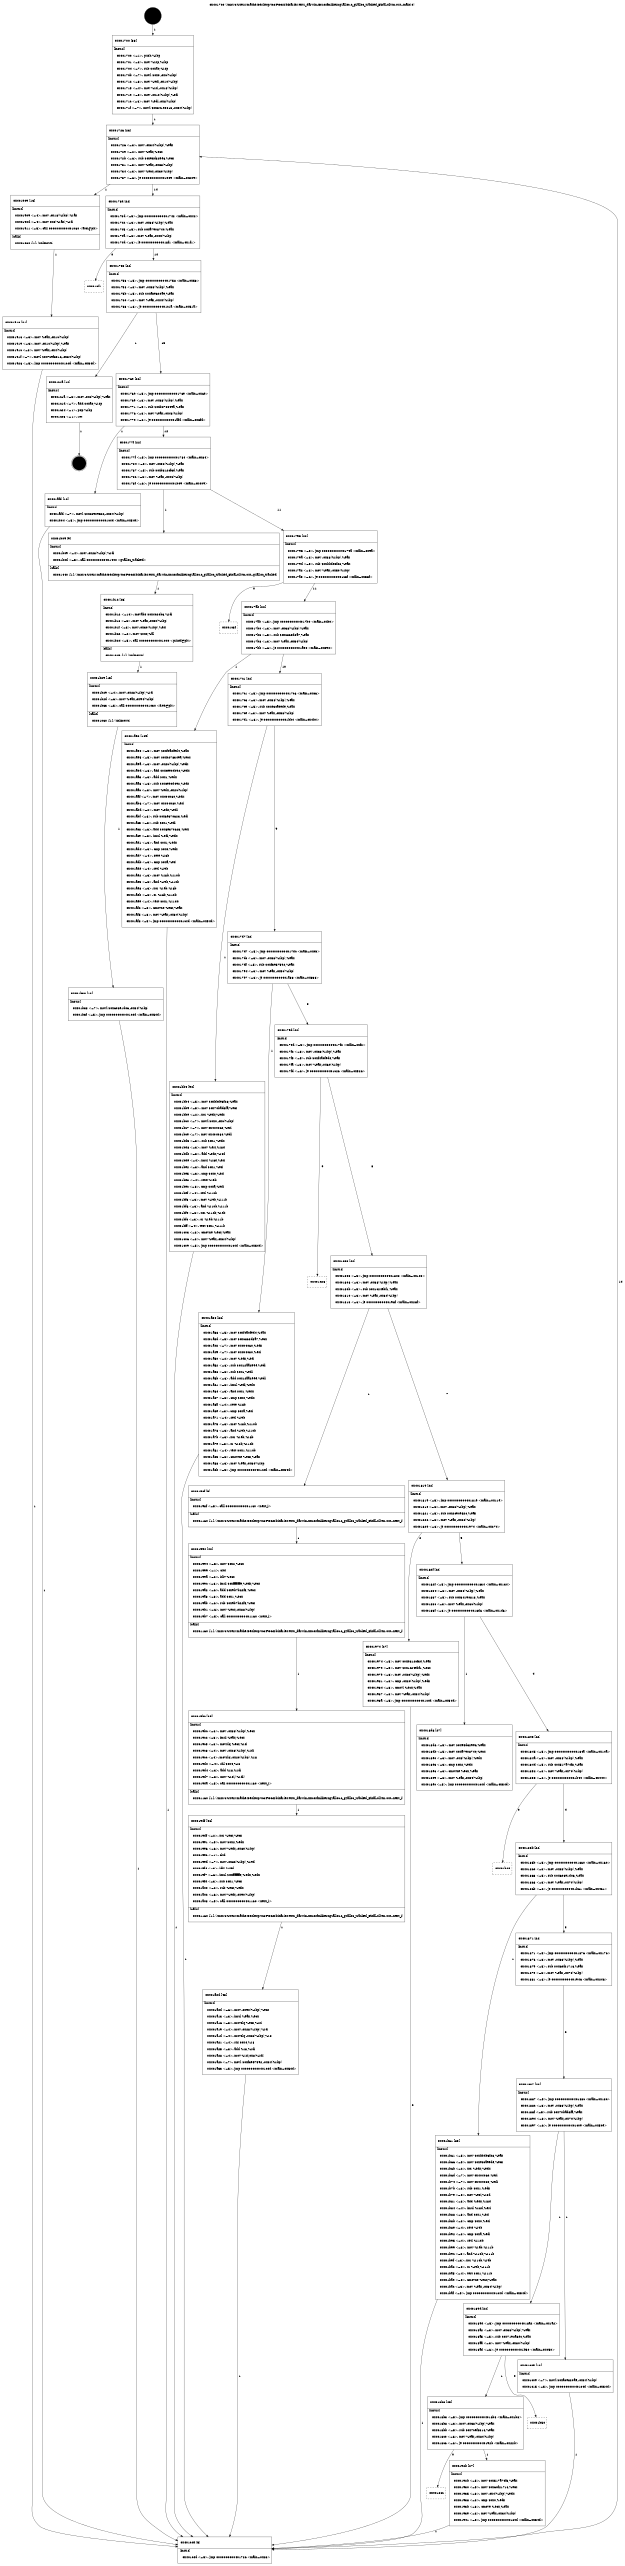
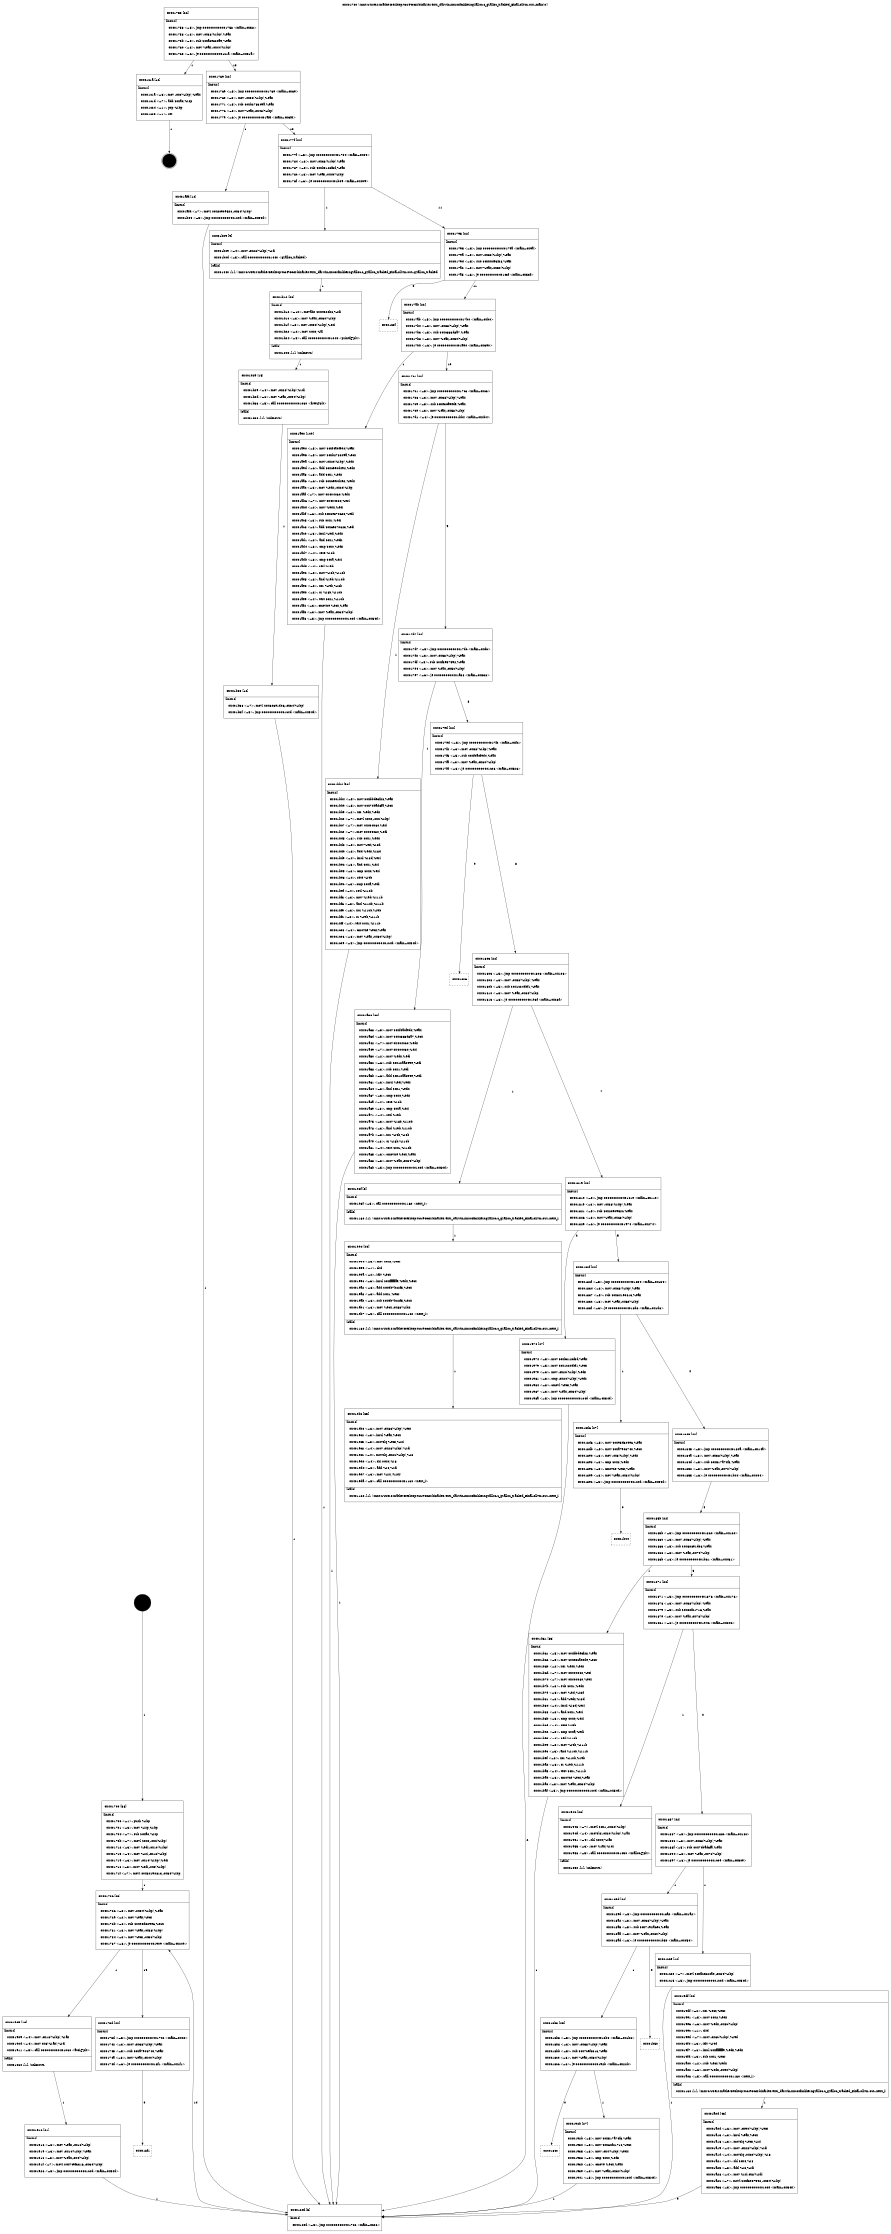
(153, 253) -> none
(297, 1809) -> none
(512, 1819) -> (621, 1510)
none -> (605, 1840)
(239, 2376) -> (677, 2199)
